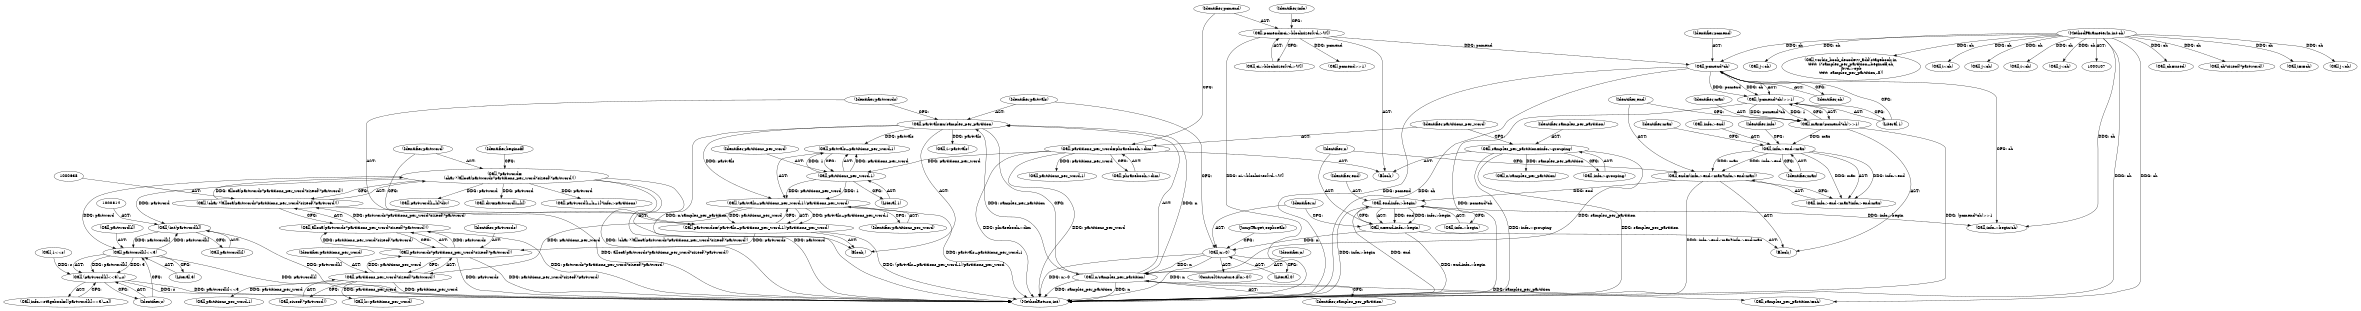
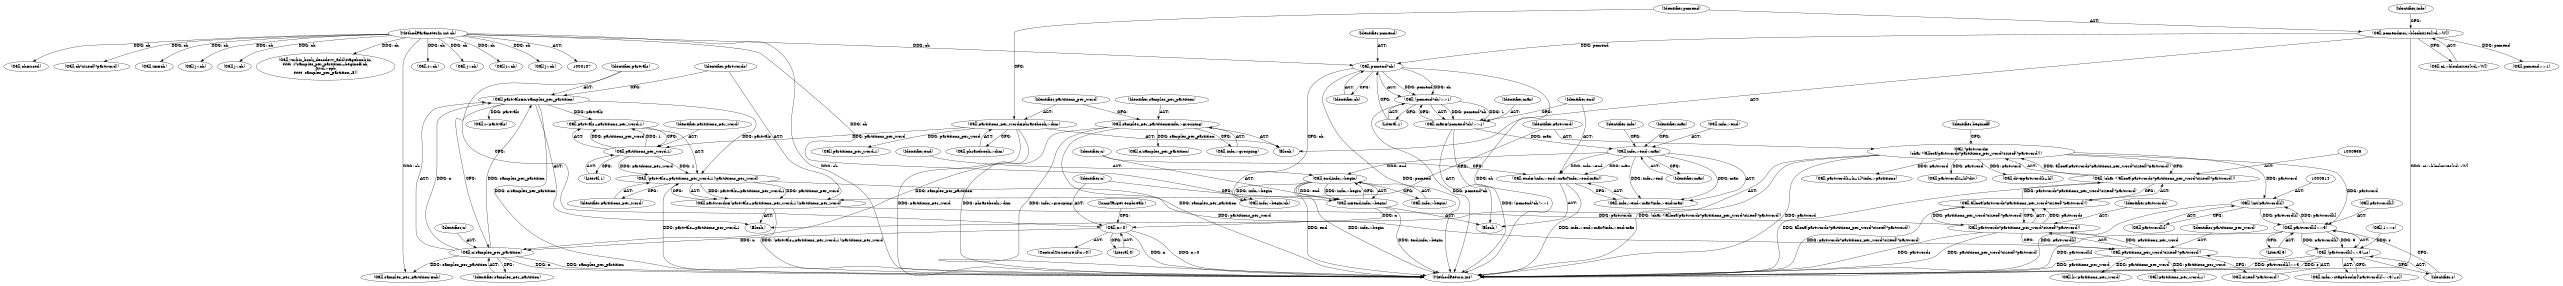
(1550, 191) -> (1485, 157)
